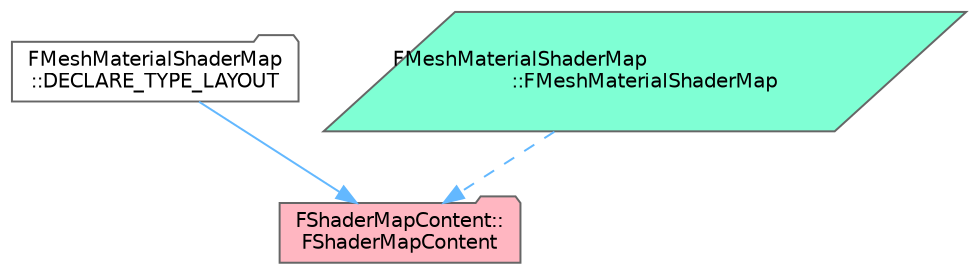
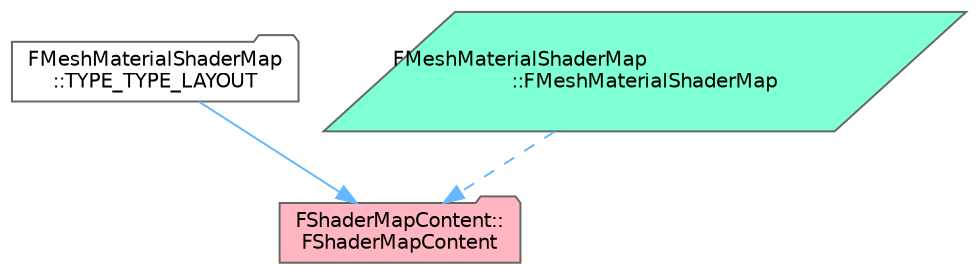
(155, 72) -> (155, 72)
